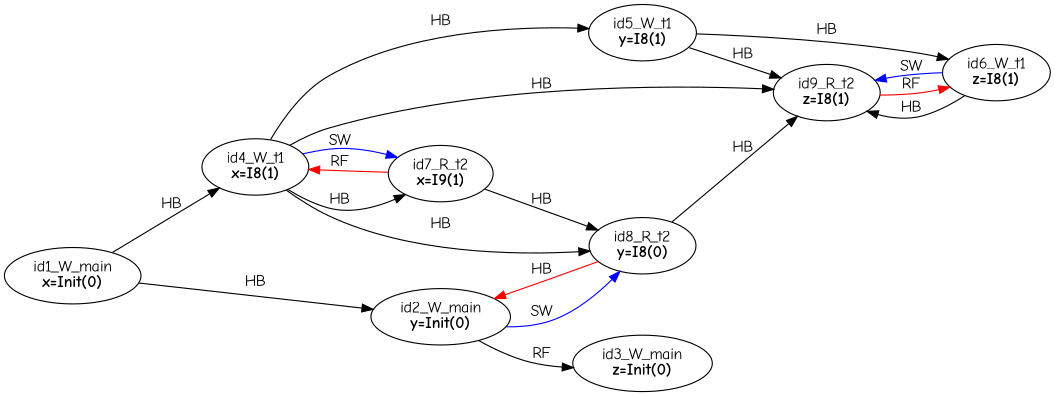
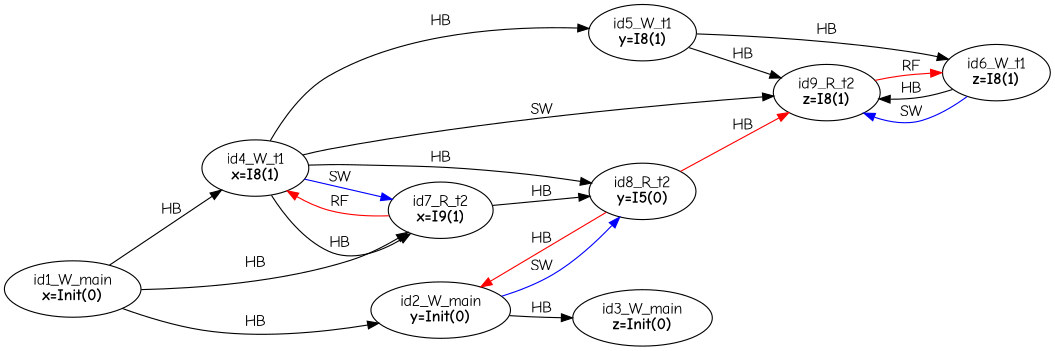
(542, 84) -> (542, 110)
(730, 173) -> (730, 145)
(643, 252) -> (643, 198)
none -> (273, 278)
(542, 354) -> (542, 308)
